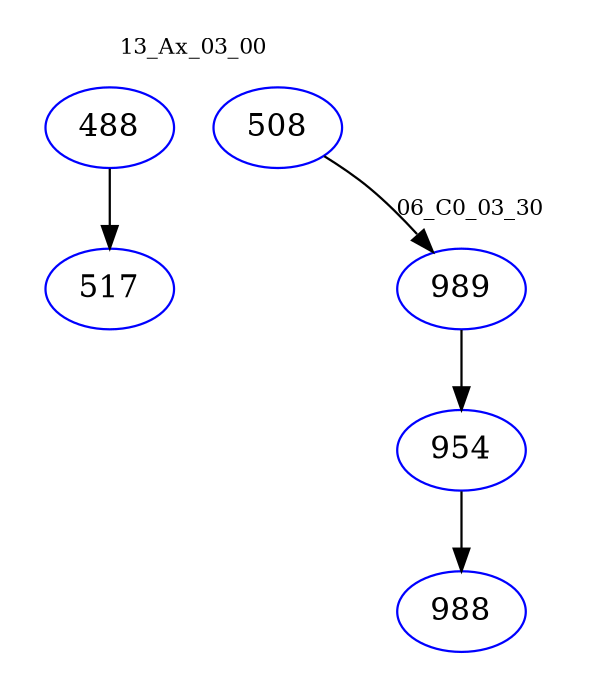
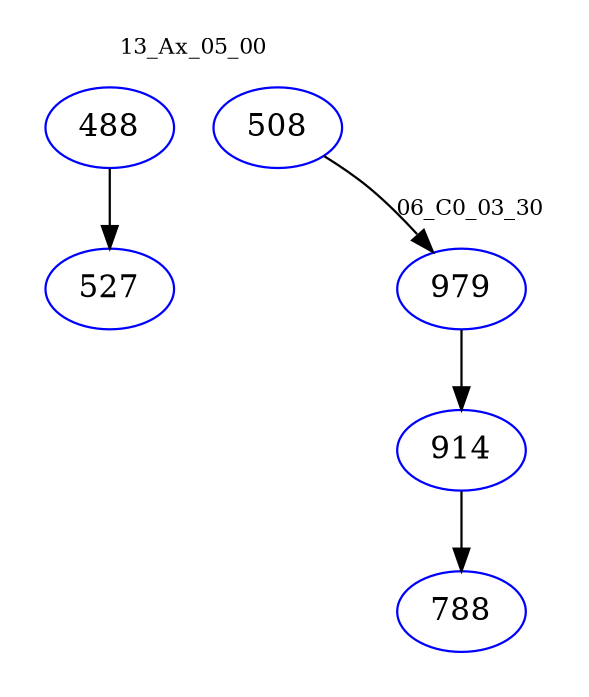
(194, 48) -> (194, 48)
(110, 289) -> (110, 289)
(461, 289) -> (461, 289)
(461, 450) -> (461, 450)
(461, 612) -> (461, 612)
